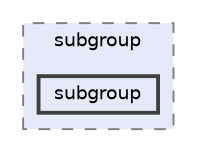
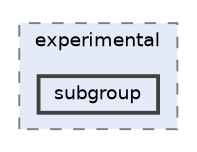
(98, 41) -> (98, 41)
